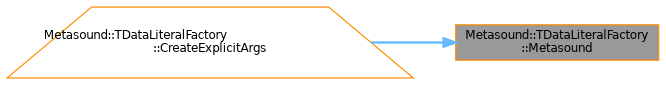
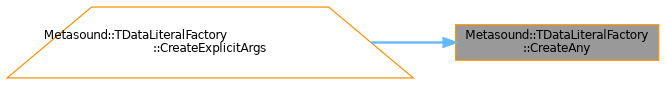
(557, 42) -> (557, 42)
